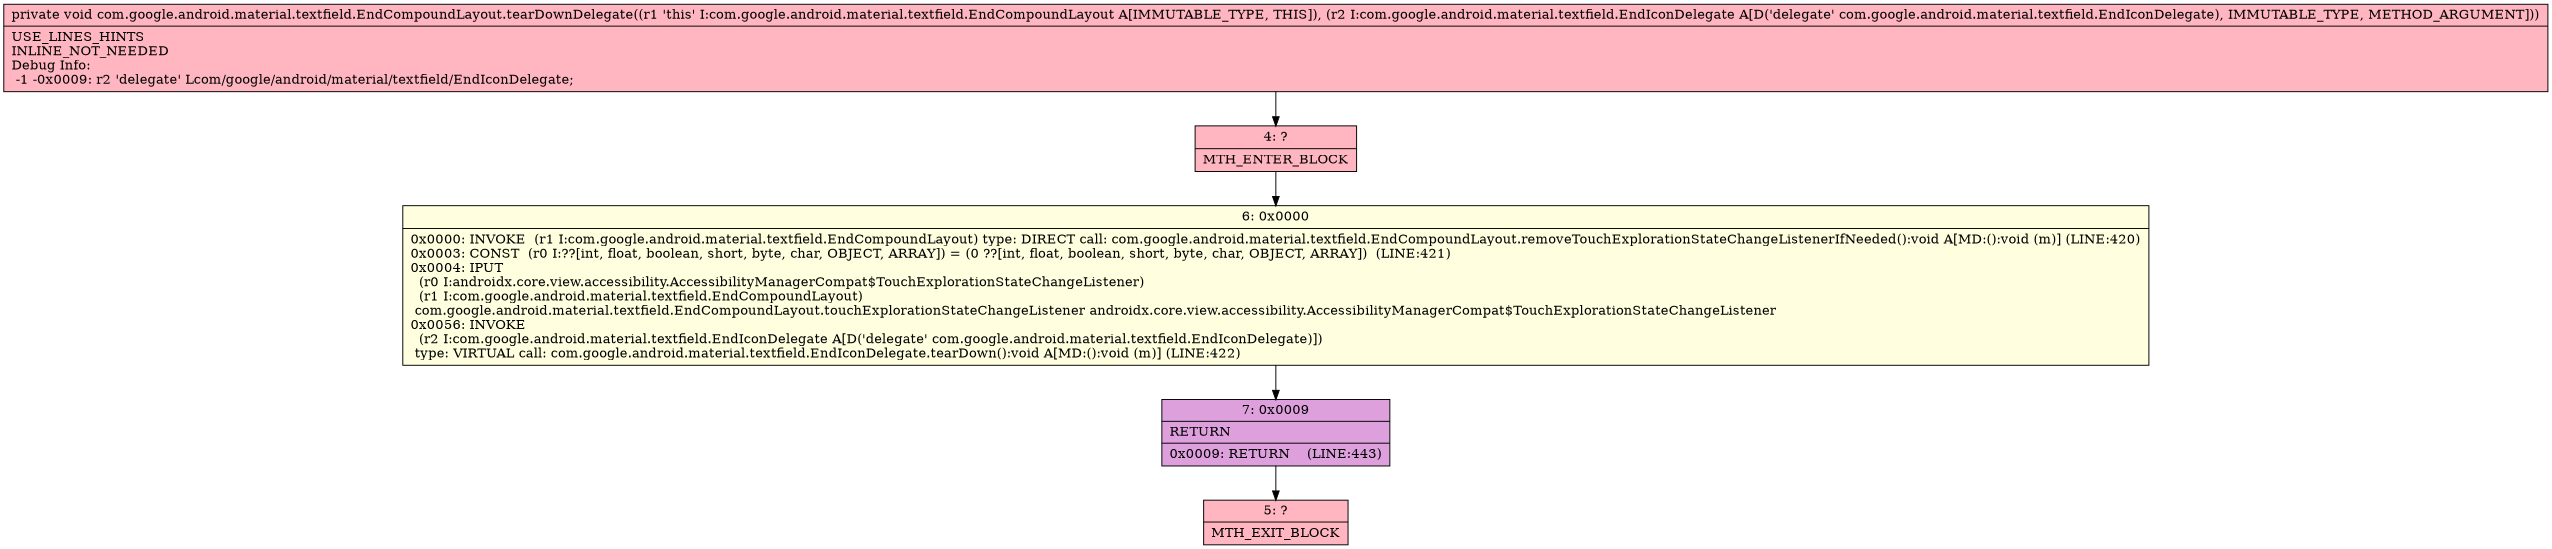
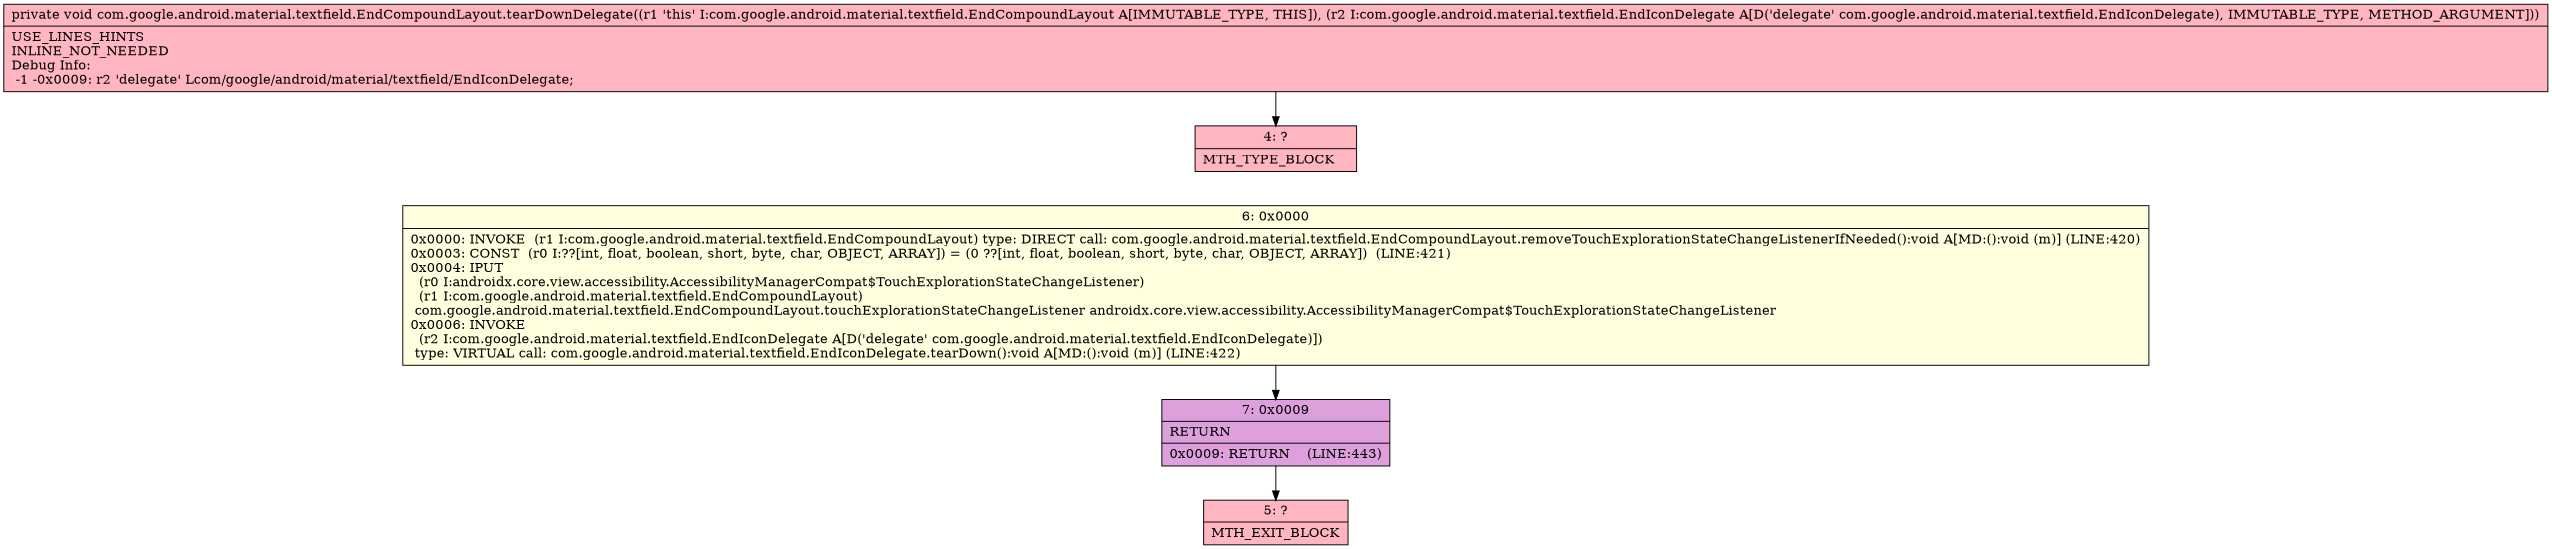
(1276, 160) -> (1269, 160)
(1276, 184) -> none
(473, 325) -> (473, 325)
